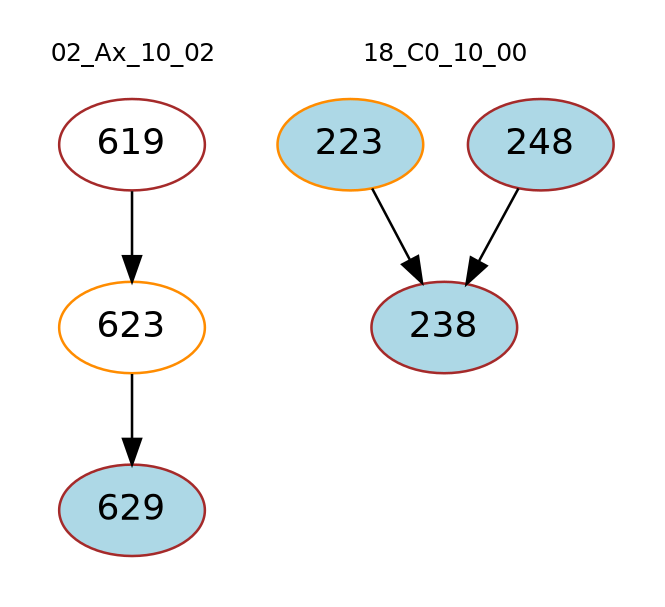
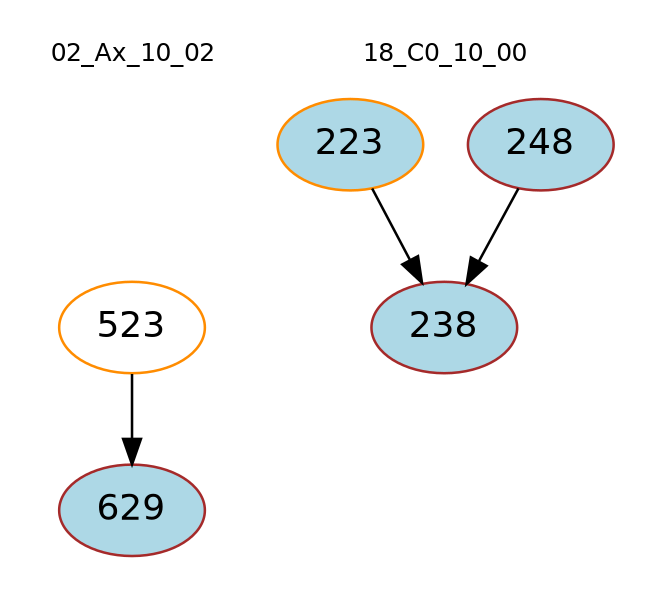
(132, 145) -> none
(132, 328) -> (132, 328)
